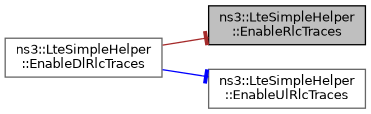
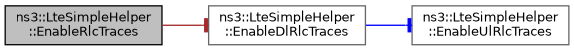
(182, 42) -> (182, 25)
